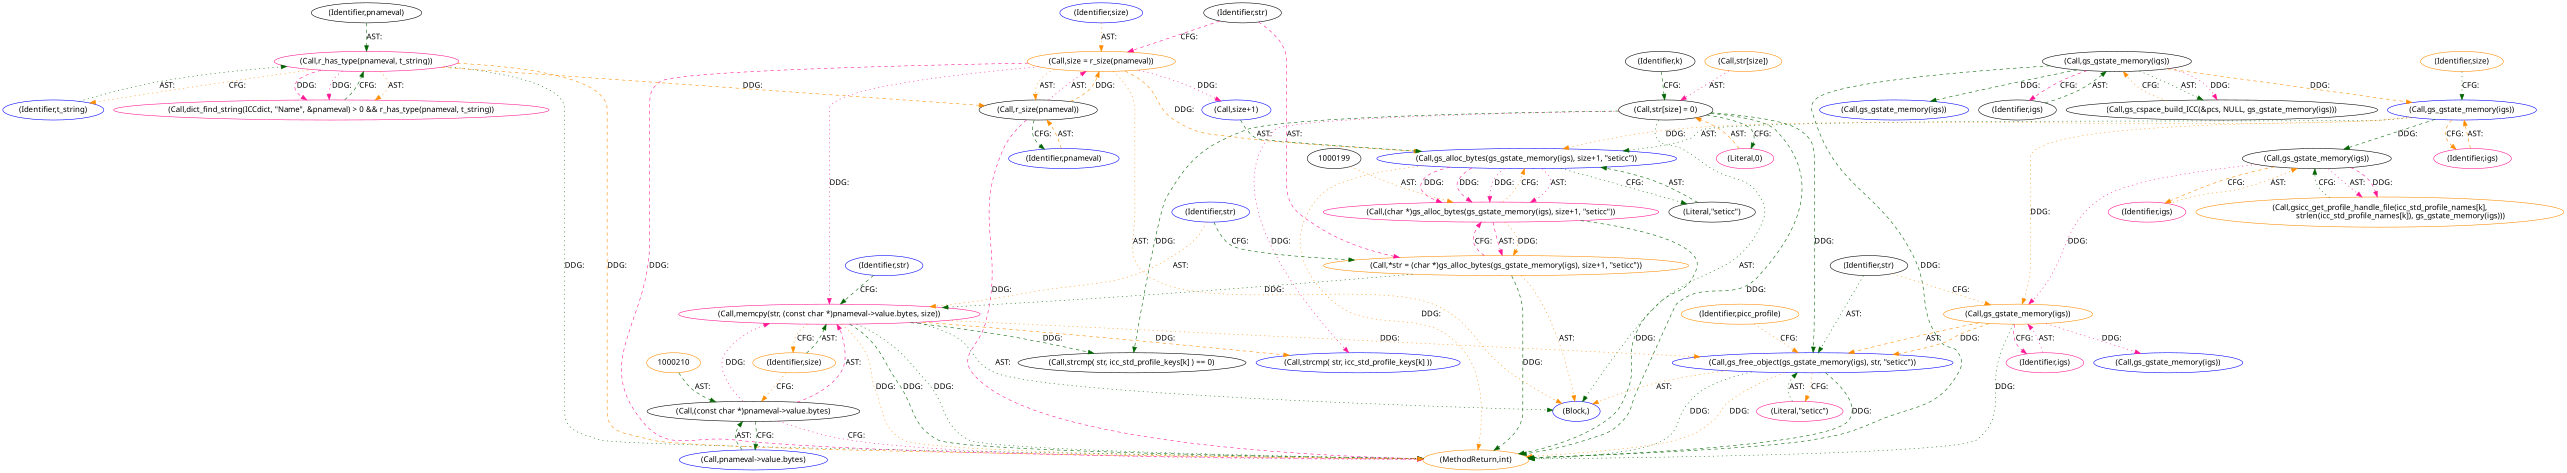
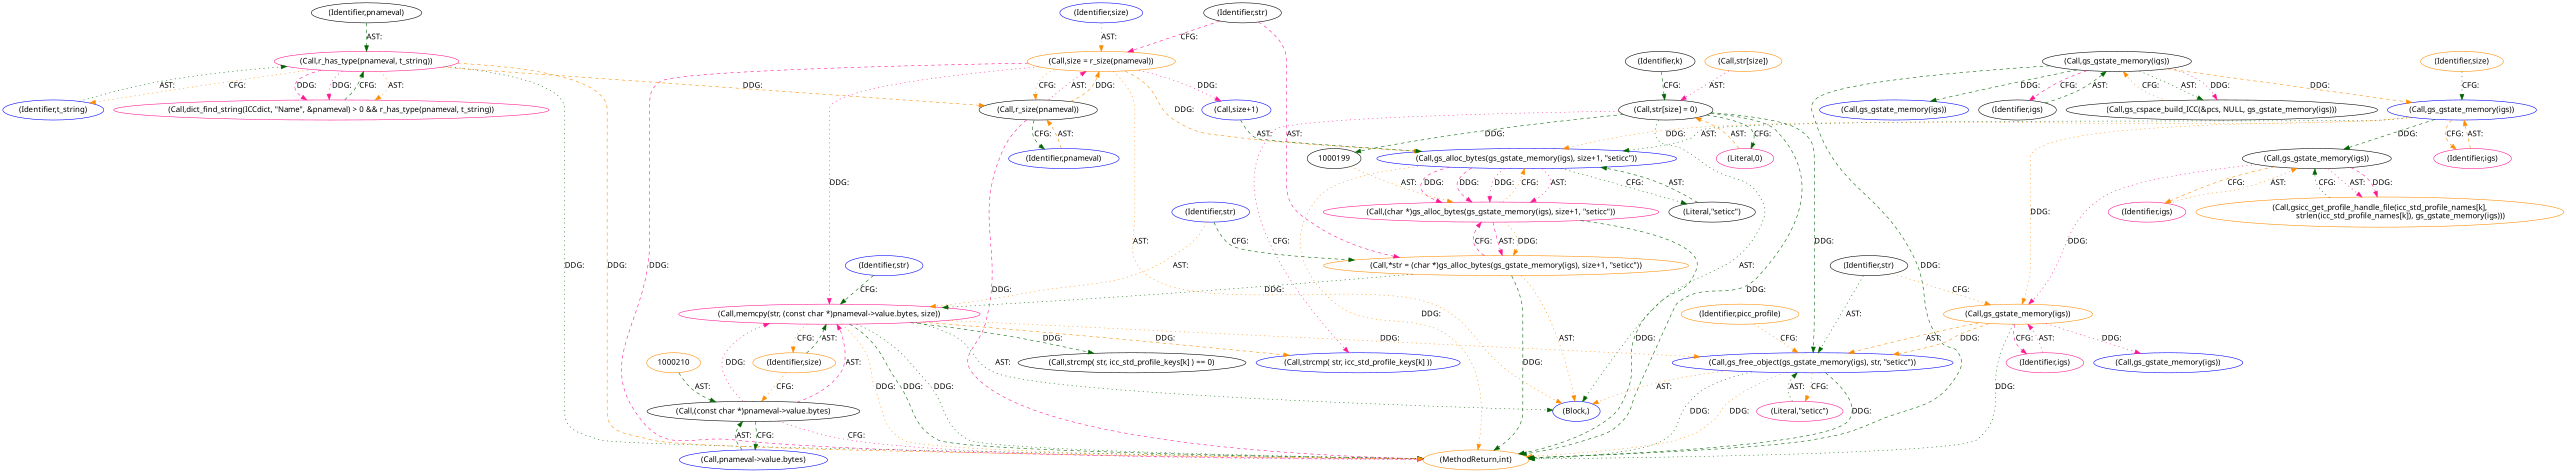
(1049, 86) -> (1049, 86)
(1270, 125) -> (1492, 130)
(1282, 241) -> (1282, 241)
